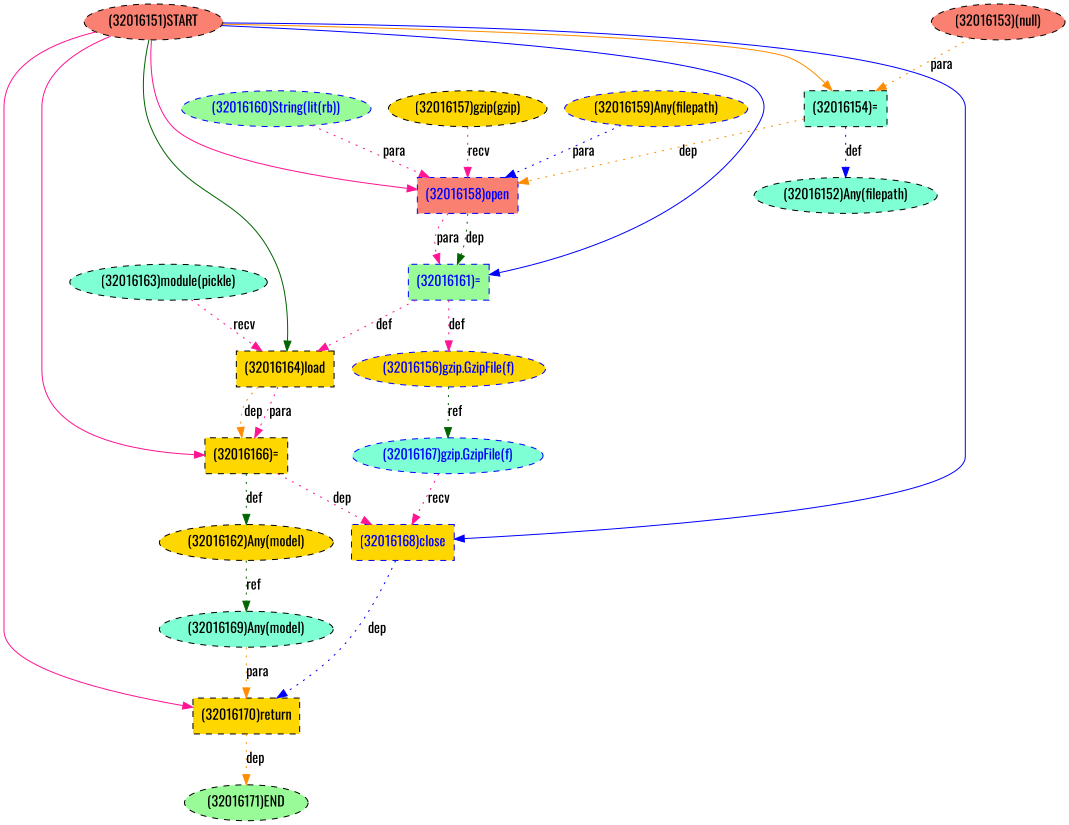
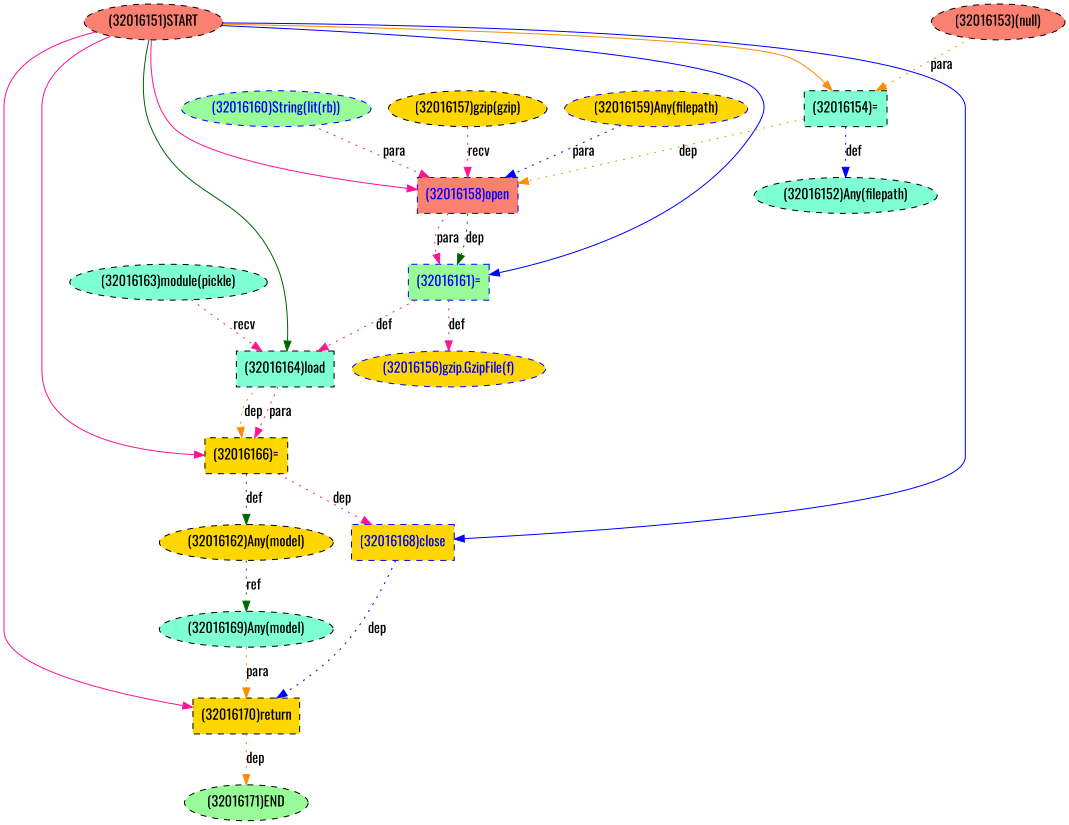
(285, 369) -> (285, 369)
(448, 456) -> none
